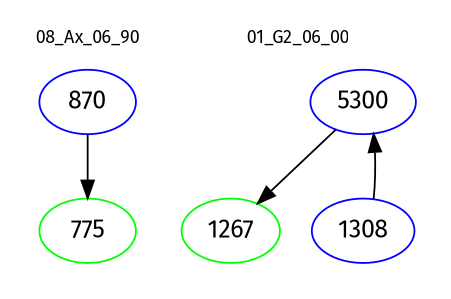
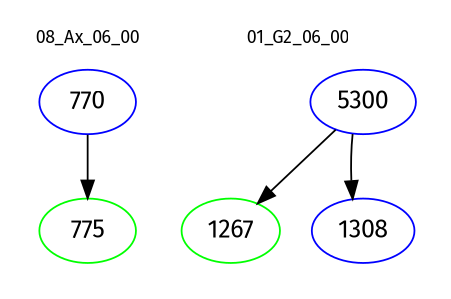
(88, 38) -> (88, 38)
(88, 102) -> (88, 102)
(375, 176) -> (351, 157)
